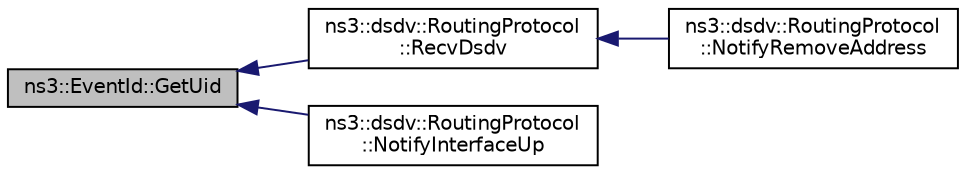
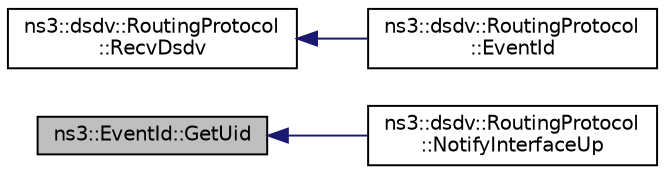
(813, 39) -> (513, 39)
(283, 64) -> none
